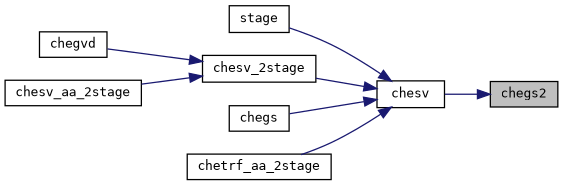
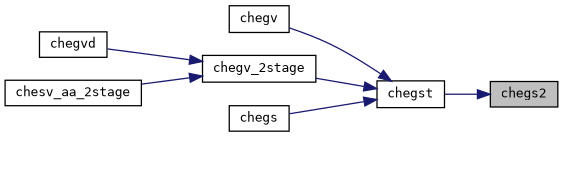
(259, 19) -> (259, 19)
(259, 69) -> (259, 69)
(411, 94) -> (411, 94)
(259, 167) -> none
